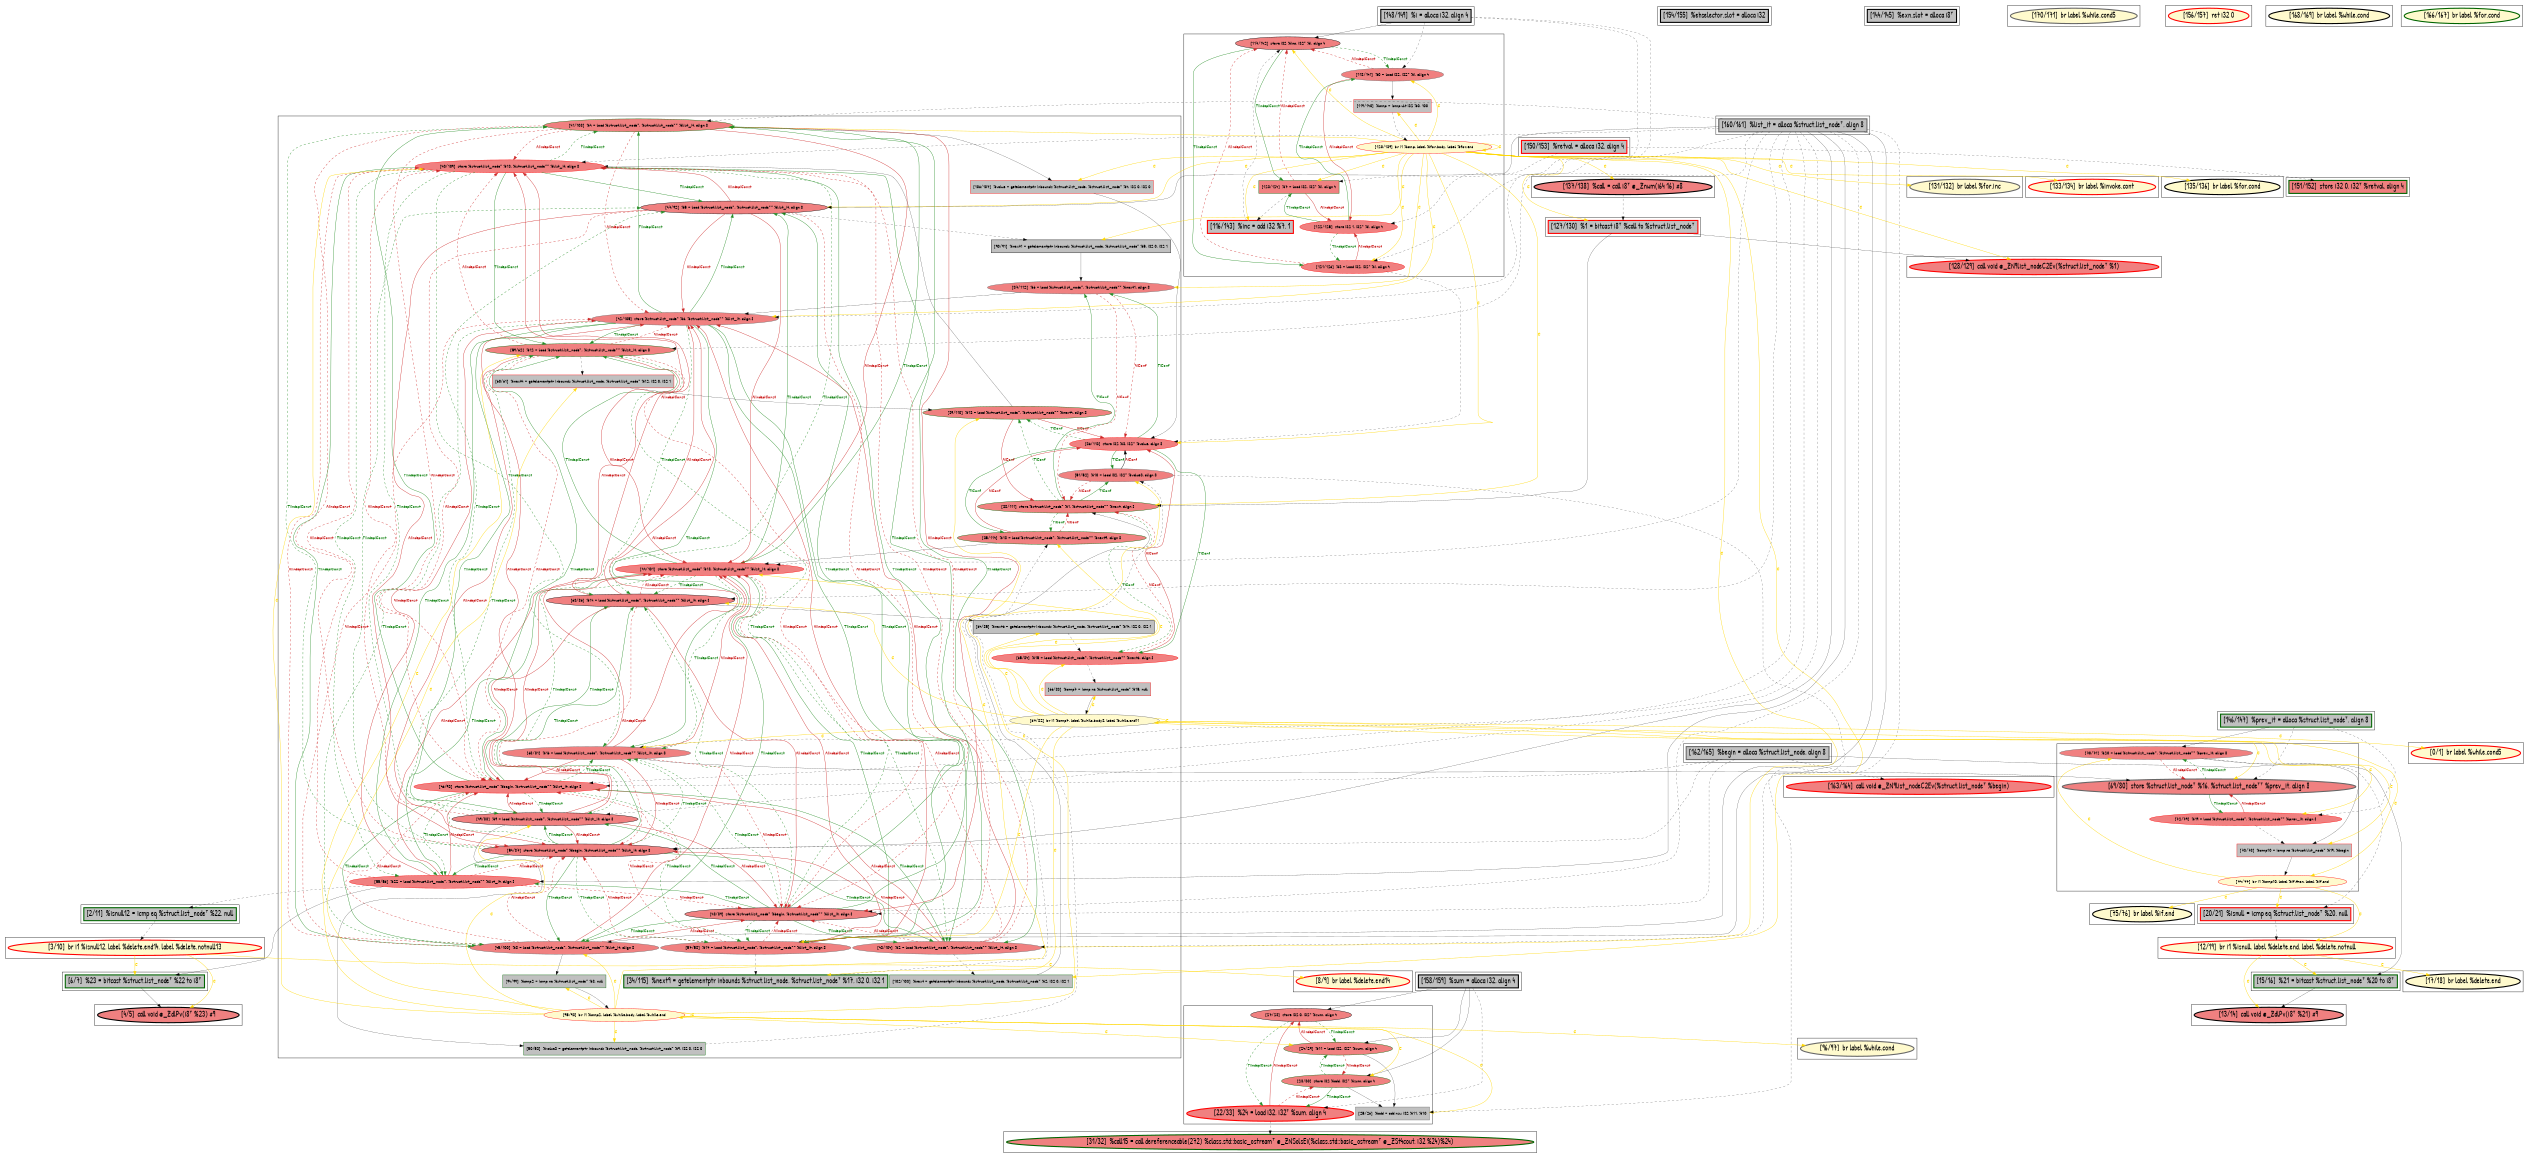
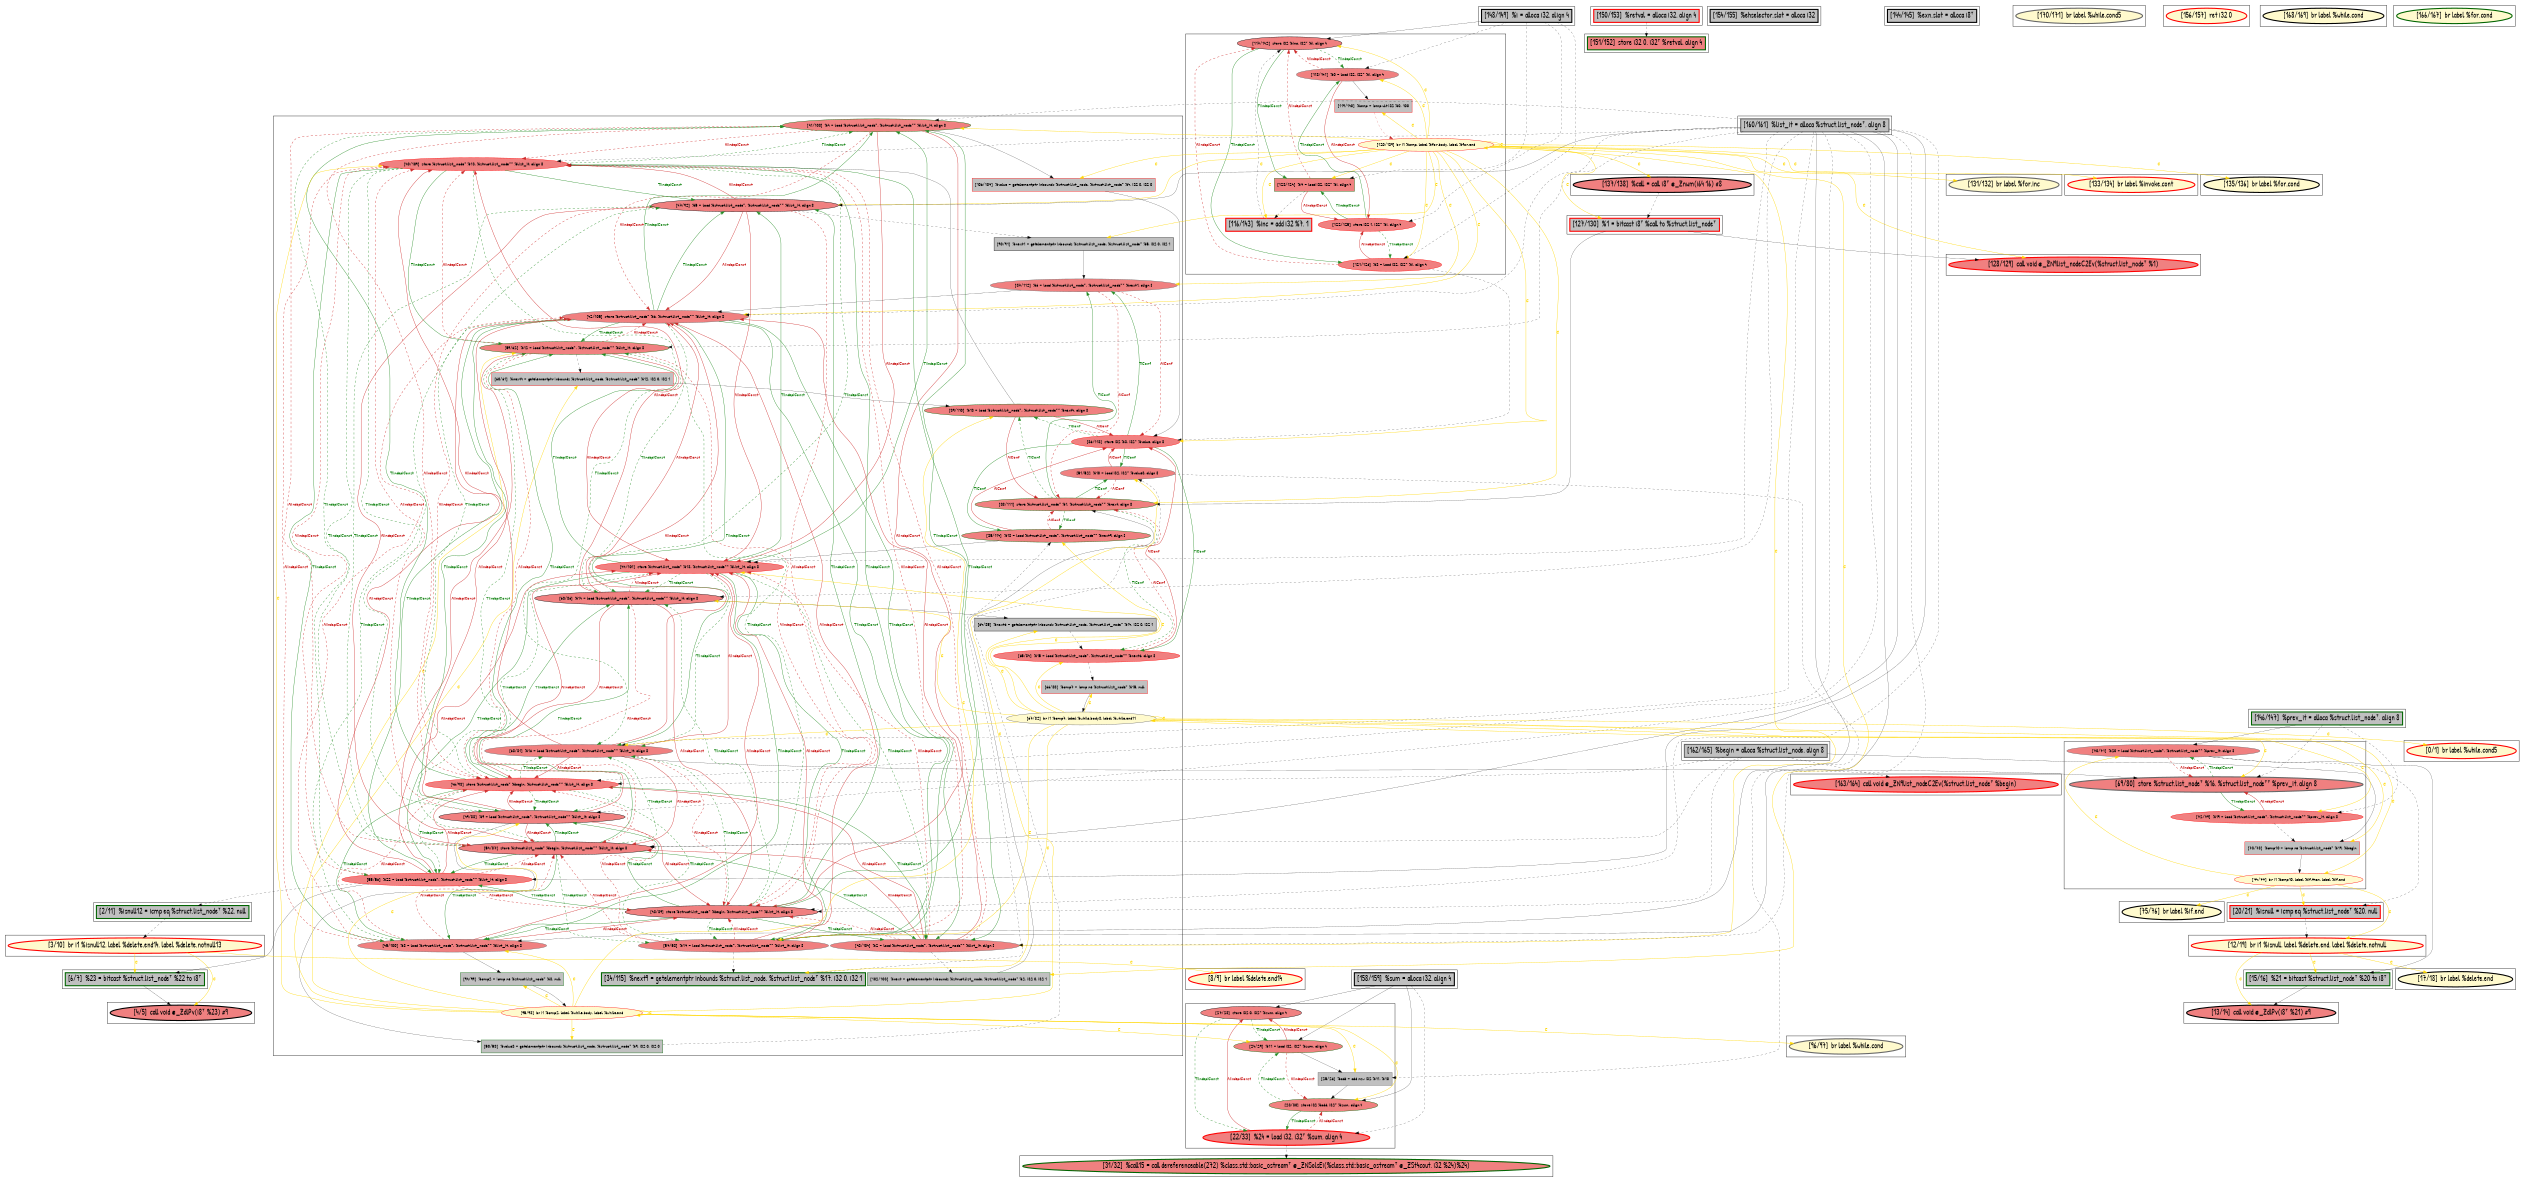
(1396, 127) -> (1380, 127)
(1452, 176) -> (1502, 163)
(1125, 462) -> (1108, 459)
(1363, 1096) -> (1341, 1091)
